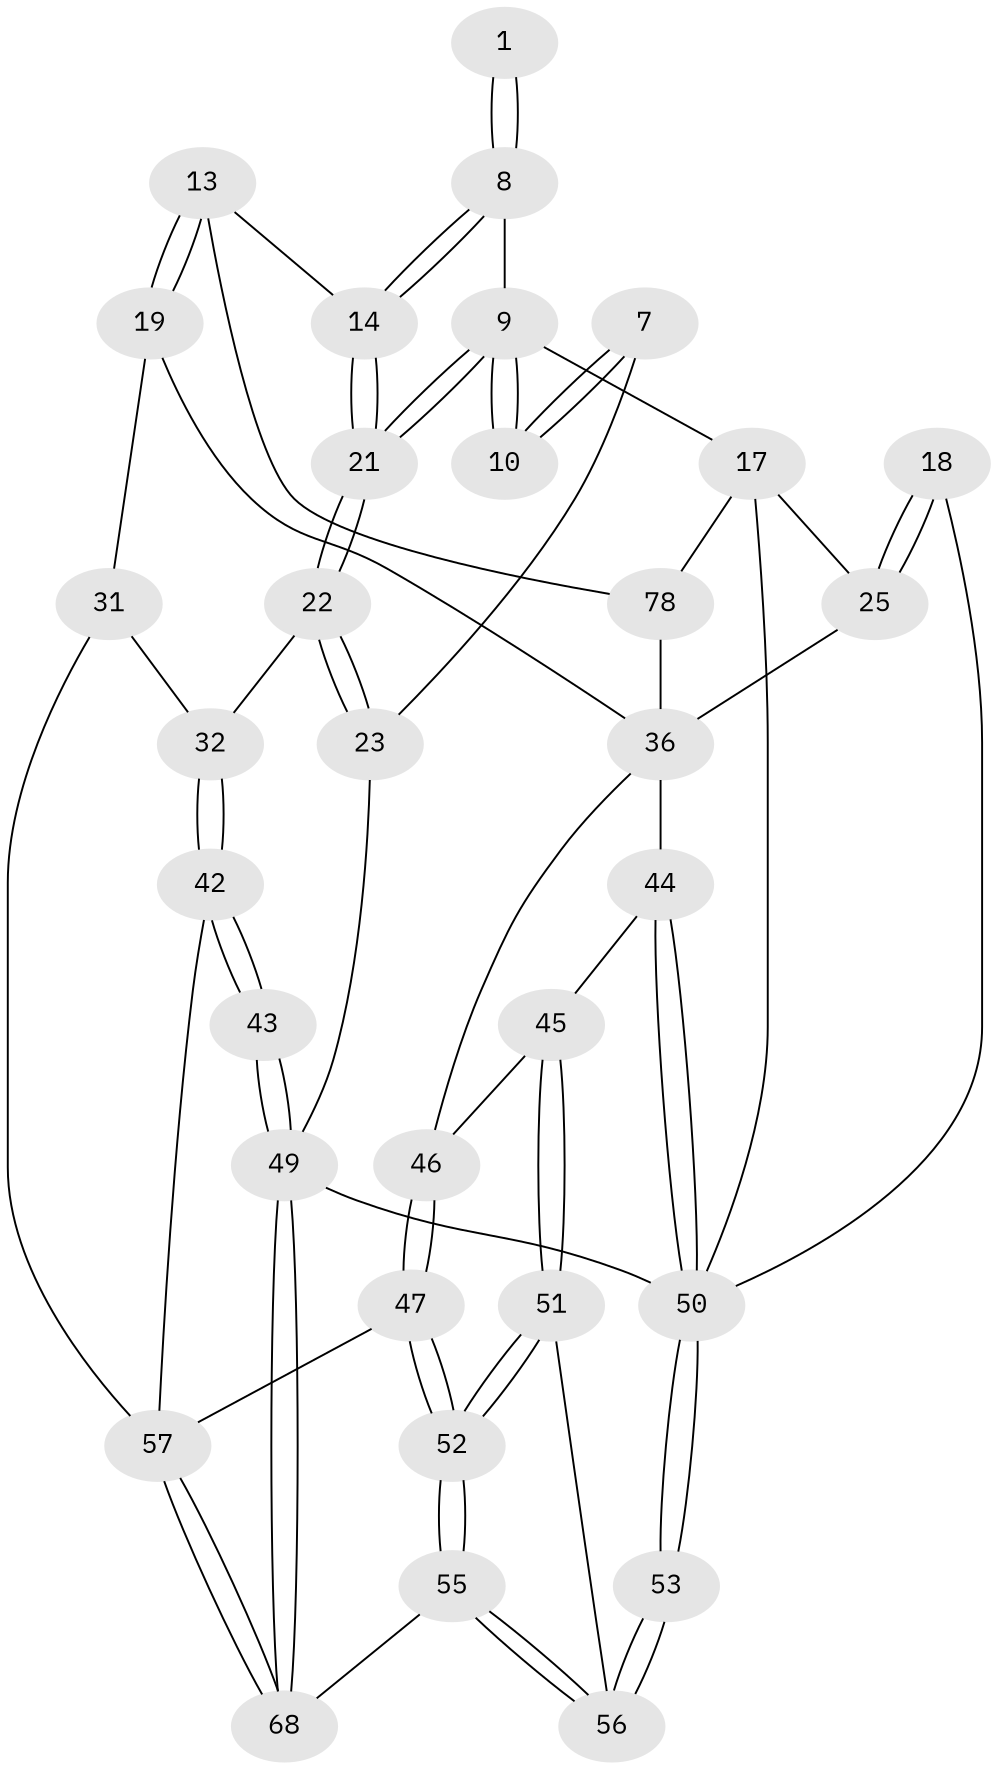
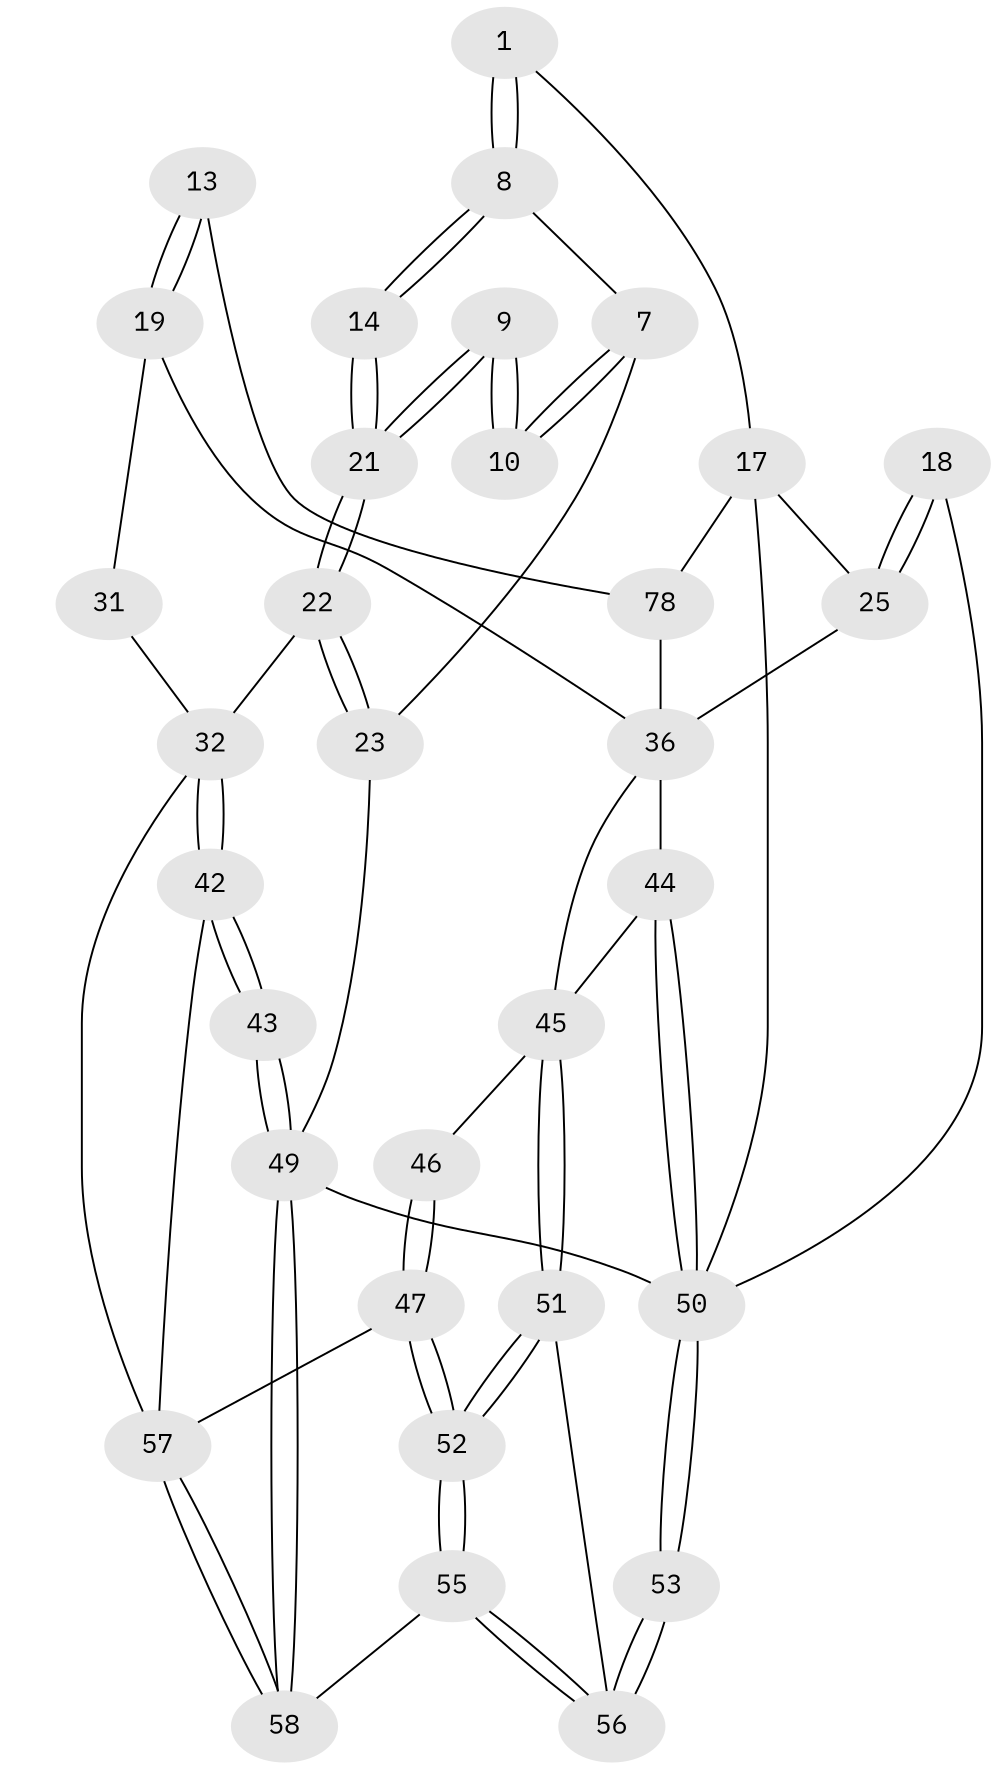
(284, 254) -> none
(505, 254) -> (575, 253)
(637, 398) -> (679, 229)
(506, 936) -> (580, 877)
(8, 1036) -> (82, 1085)
(284, 1726) -> (284, 1726)
